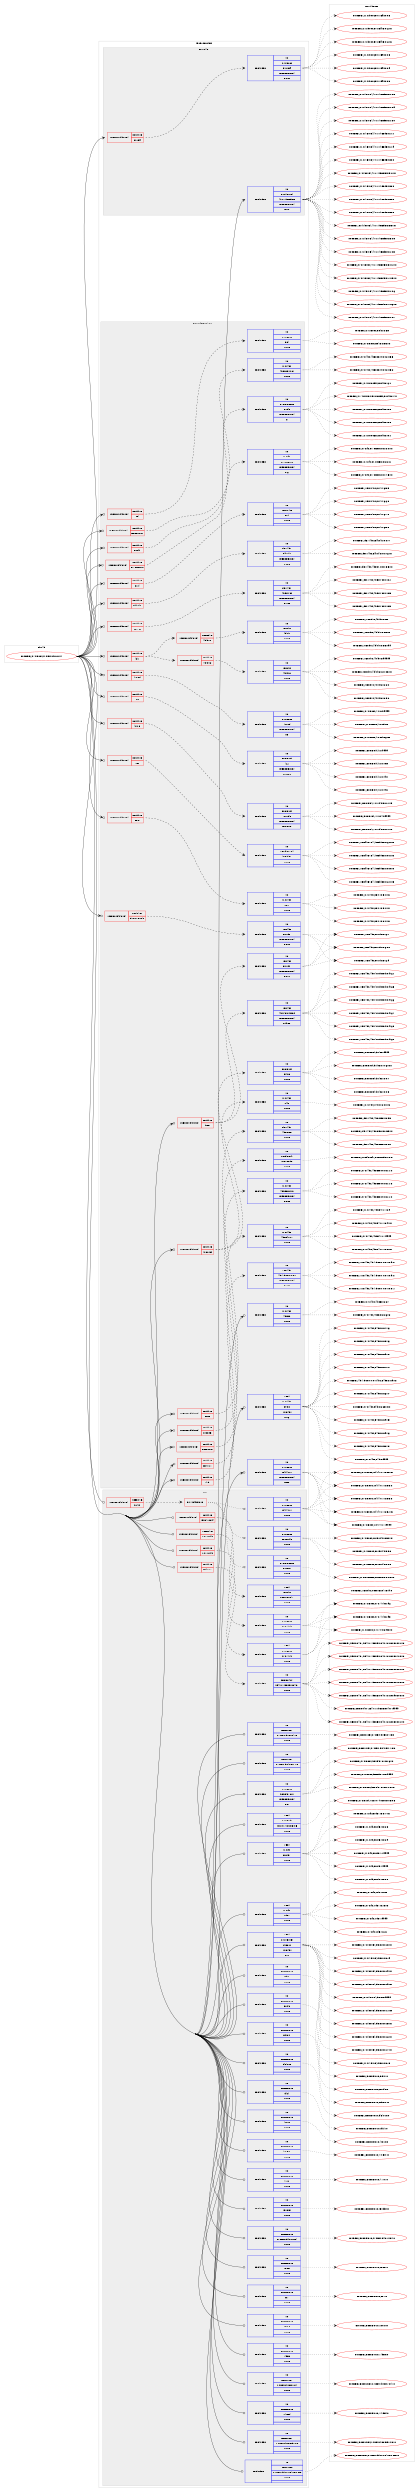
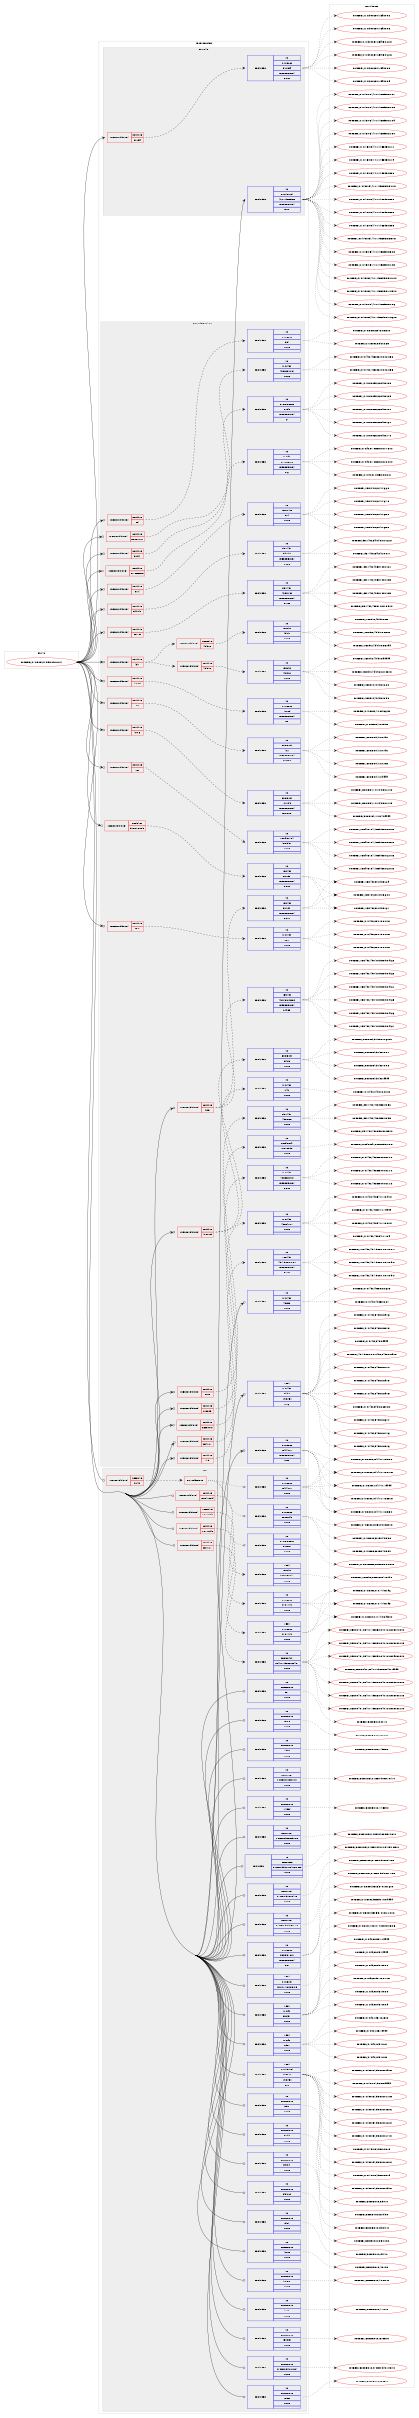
(372, 396) -> (372, 436)
(372, 711) -> none
(372, 1564) -> (372, 1551)
